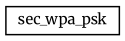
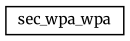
(63, 21) -> (65, 21)
